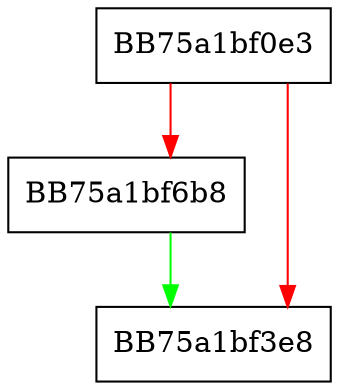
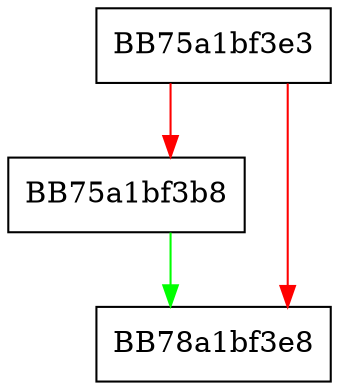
(214, 46) -> (214, 46)
(126, 195) -> (126, 195)
(214, 344) -> (214, 344)
